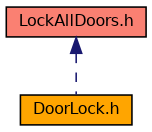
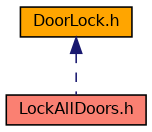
(76, 74) -> (76, 74)
